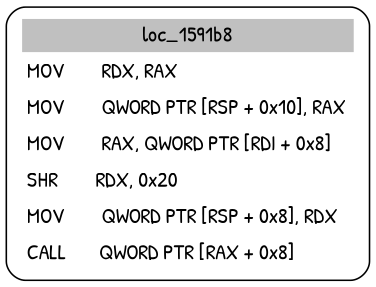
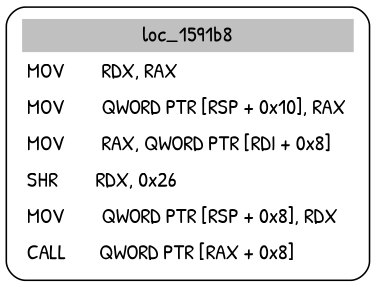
(103, 180) -> (102, 180)
